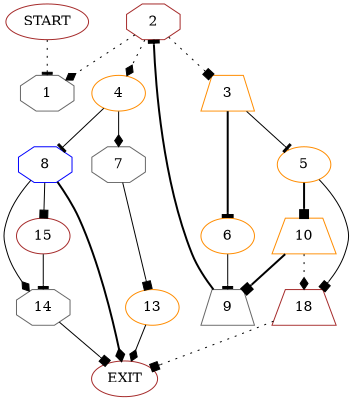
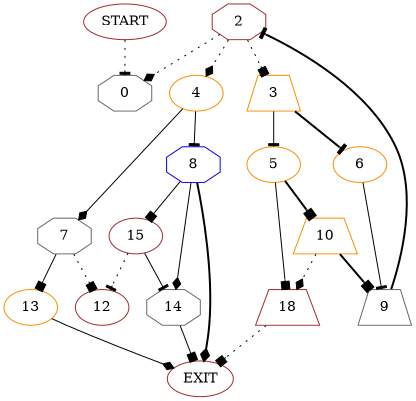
(47, 93) -> (125, 93)
none -> (102, 307)
